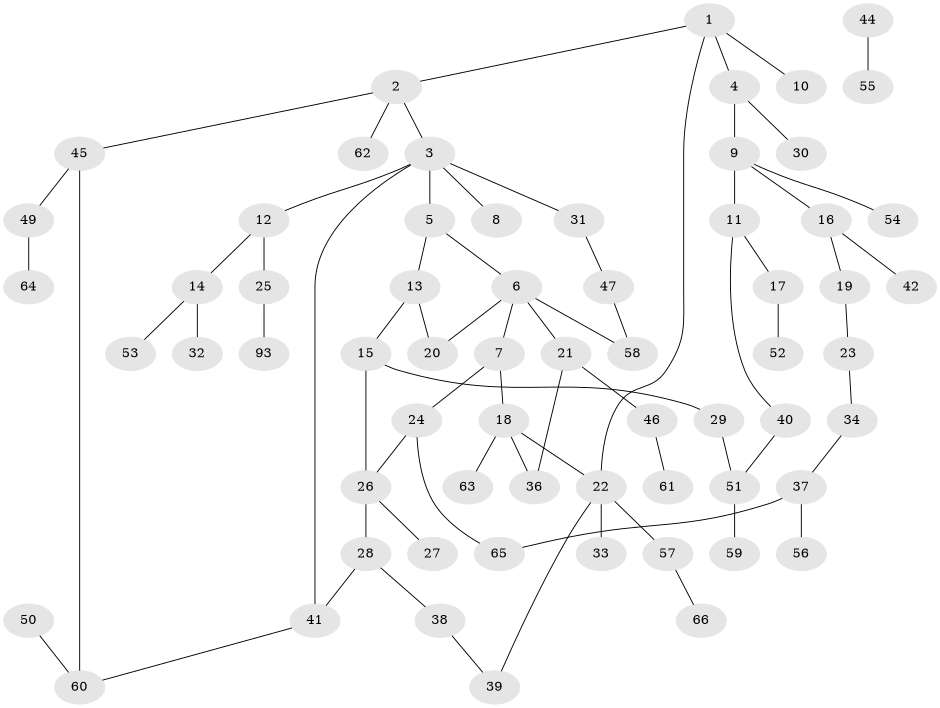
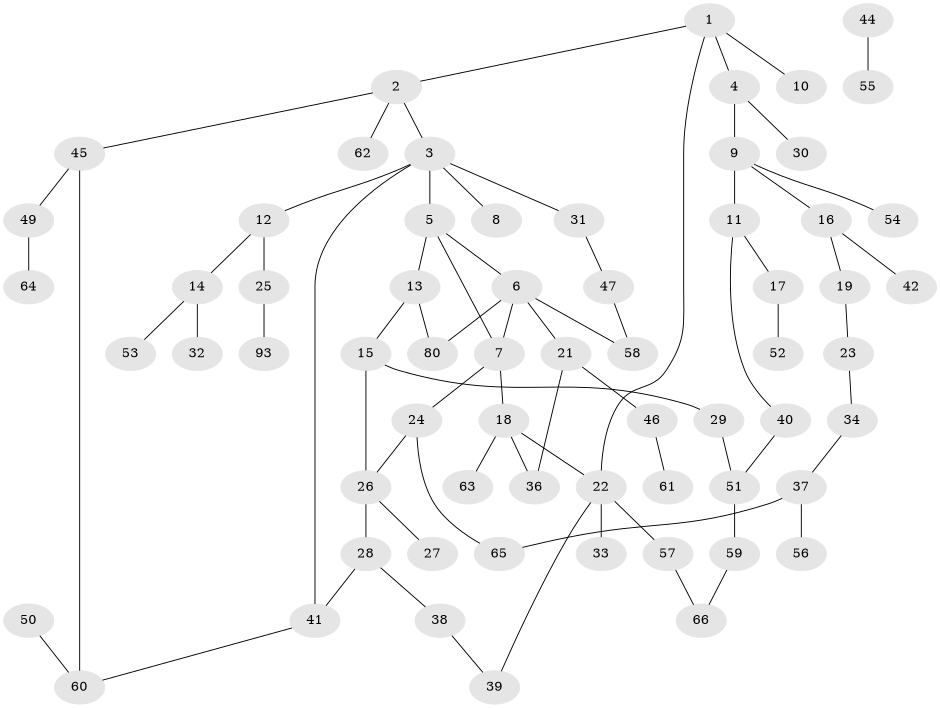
none -> (465, 287)
(433, 354) -> (433, 354)
none -> (718, 587)
